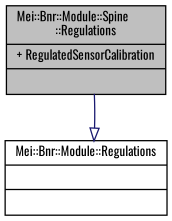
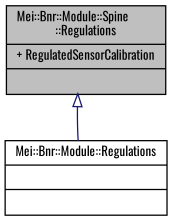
(95, 111) -> (78, 124)
